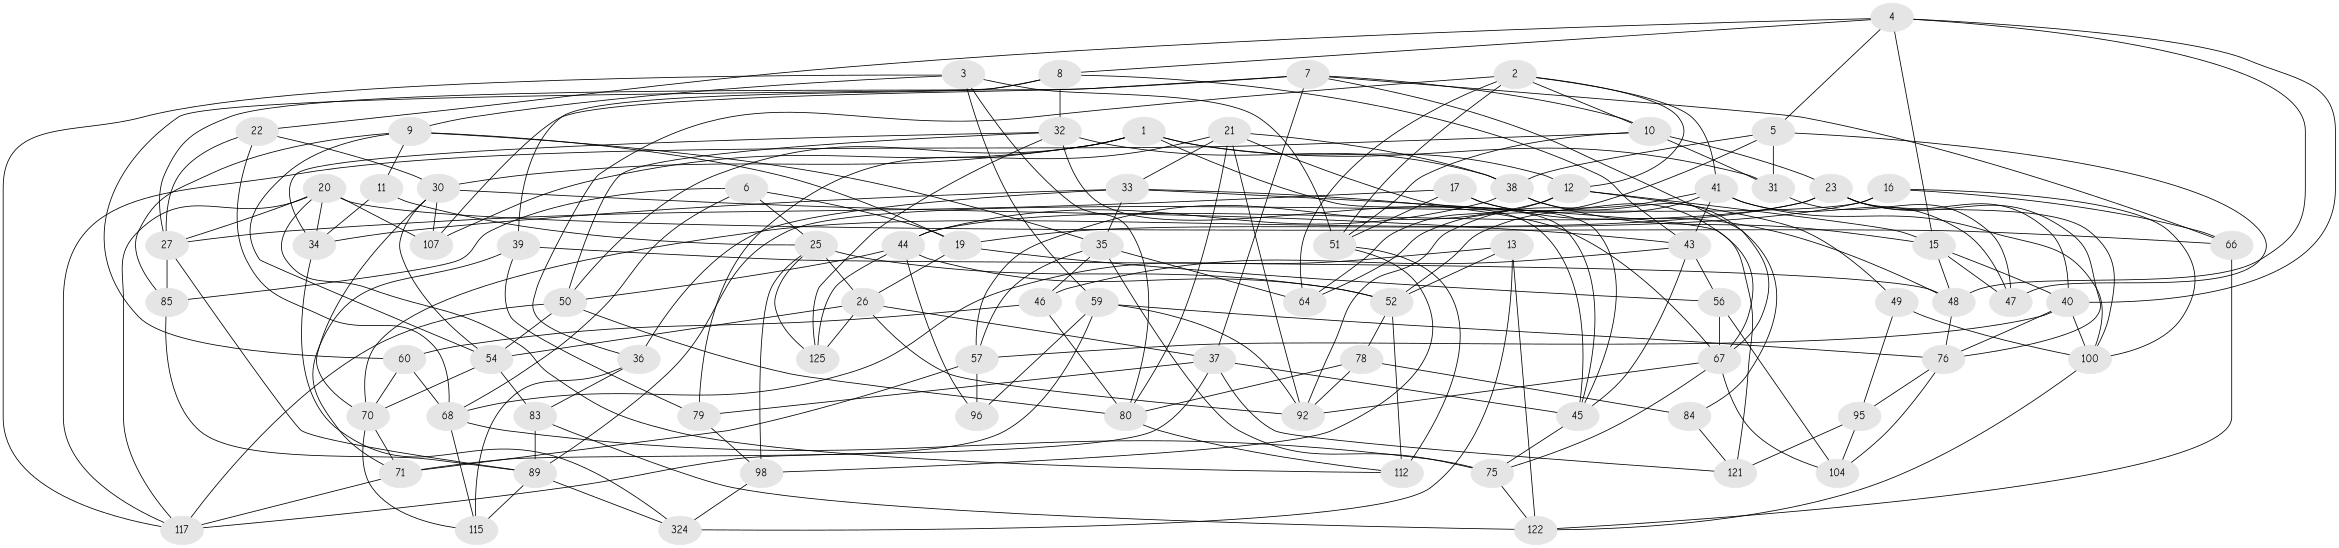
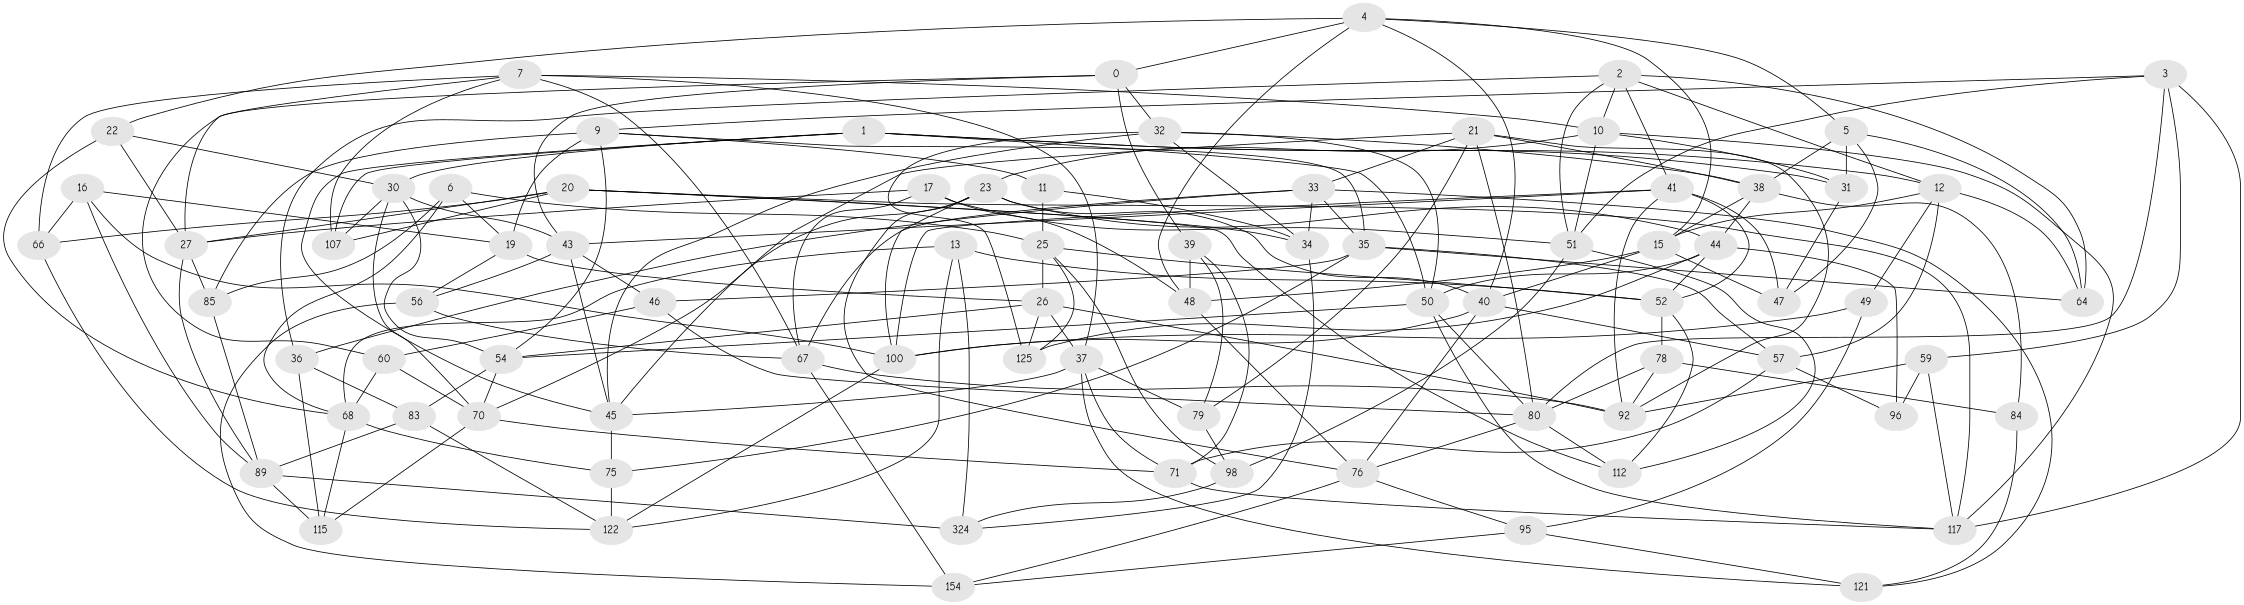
(1060, 74) -> (1116, 74)
(1500, 331) -> (1450, 444)
(1613, 427) -> none
(1837, 473) -> (953, 587)
